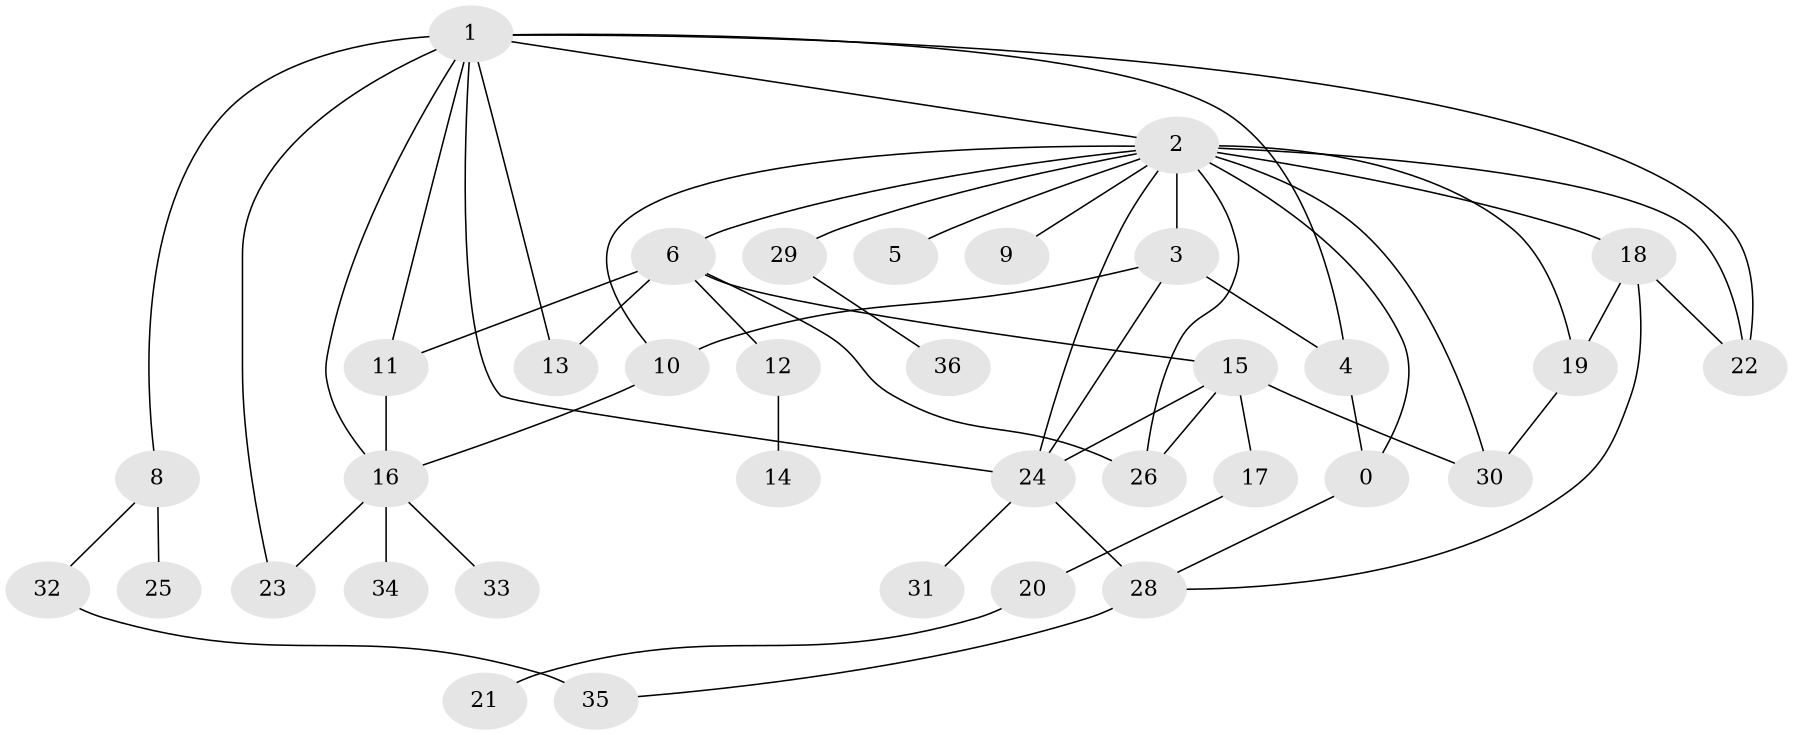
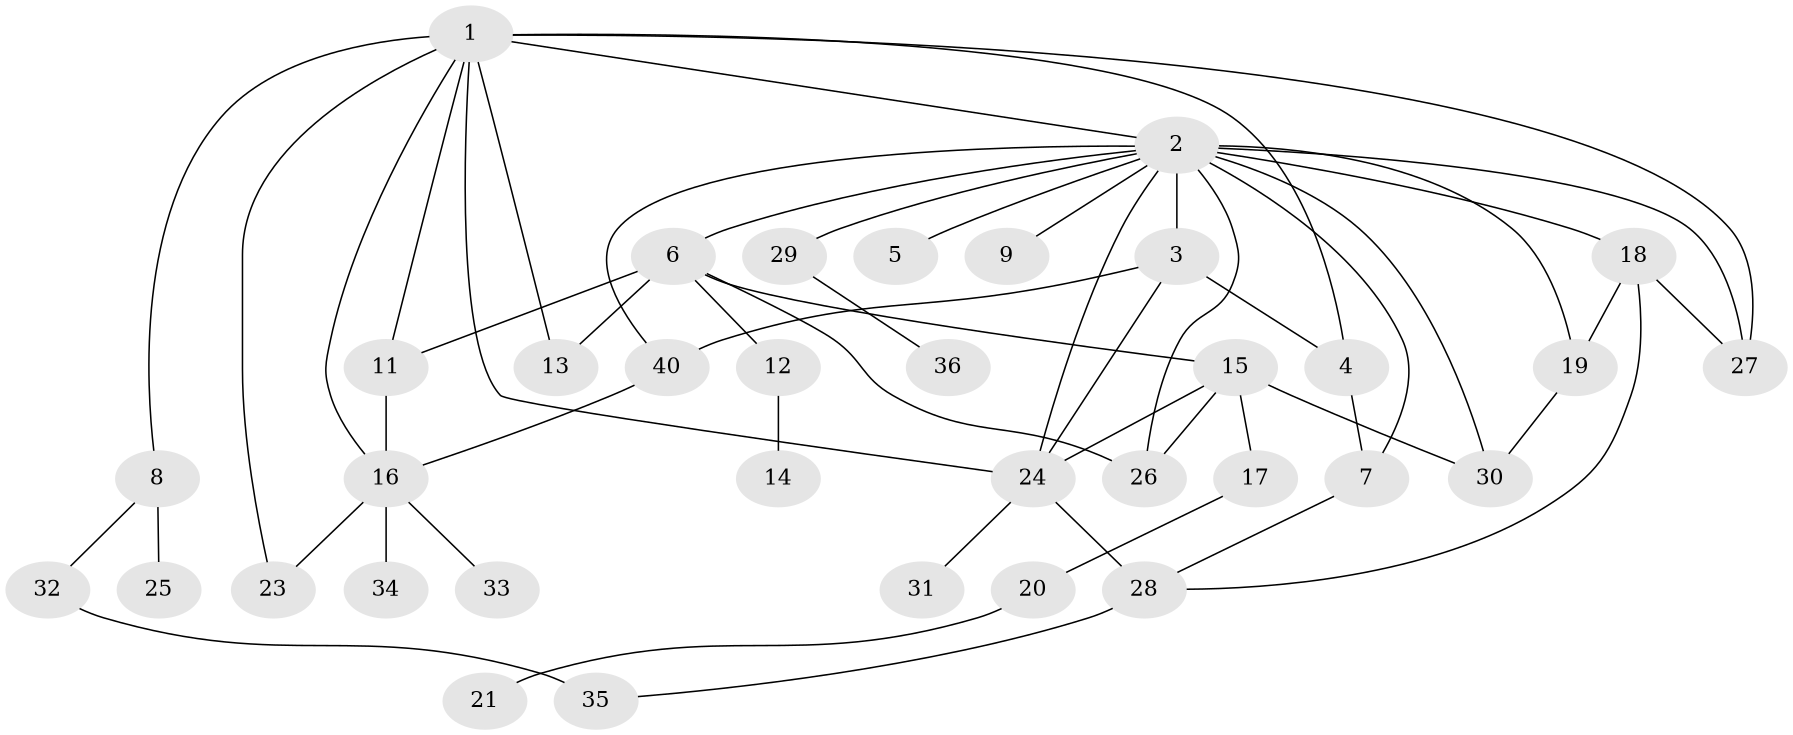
(667, 368) -> (667, 368)
(1745, 368) -> (1745, 368)
(1367, 479) -> (1367, 479)
